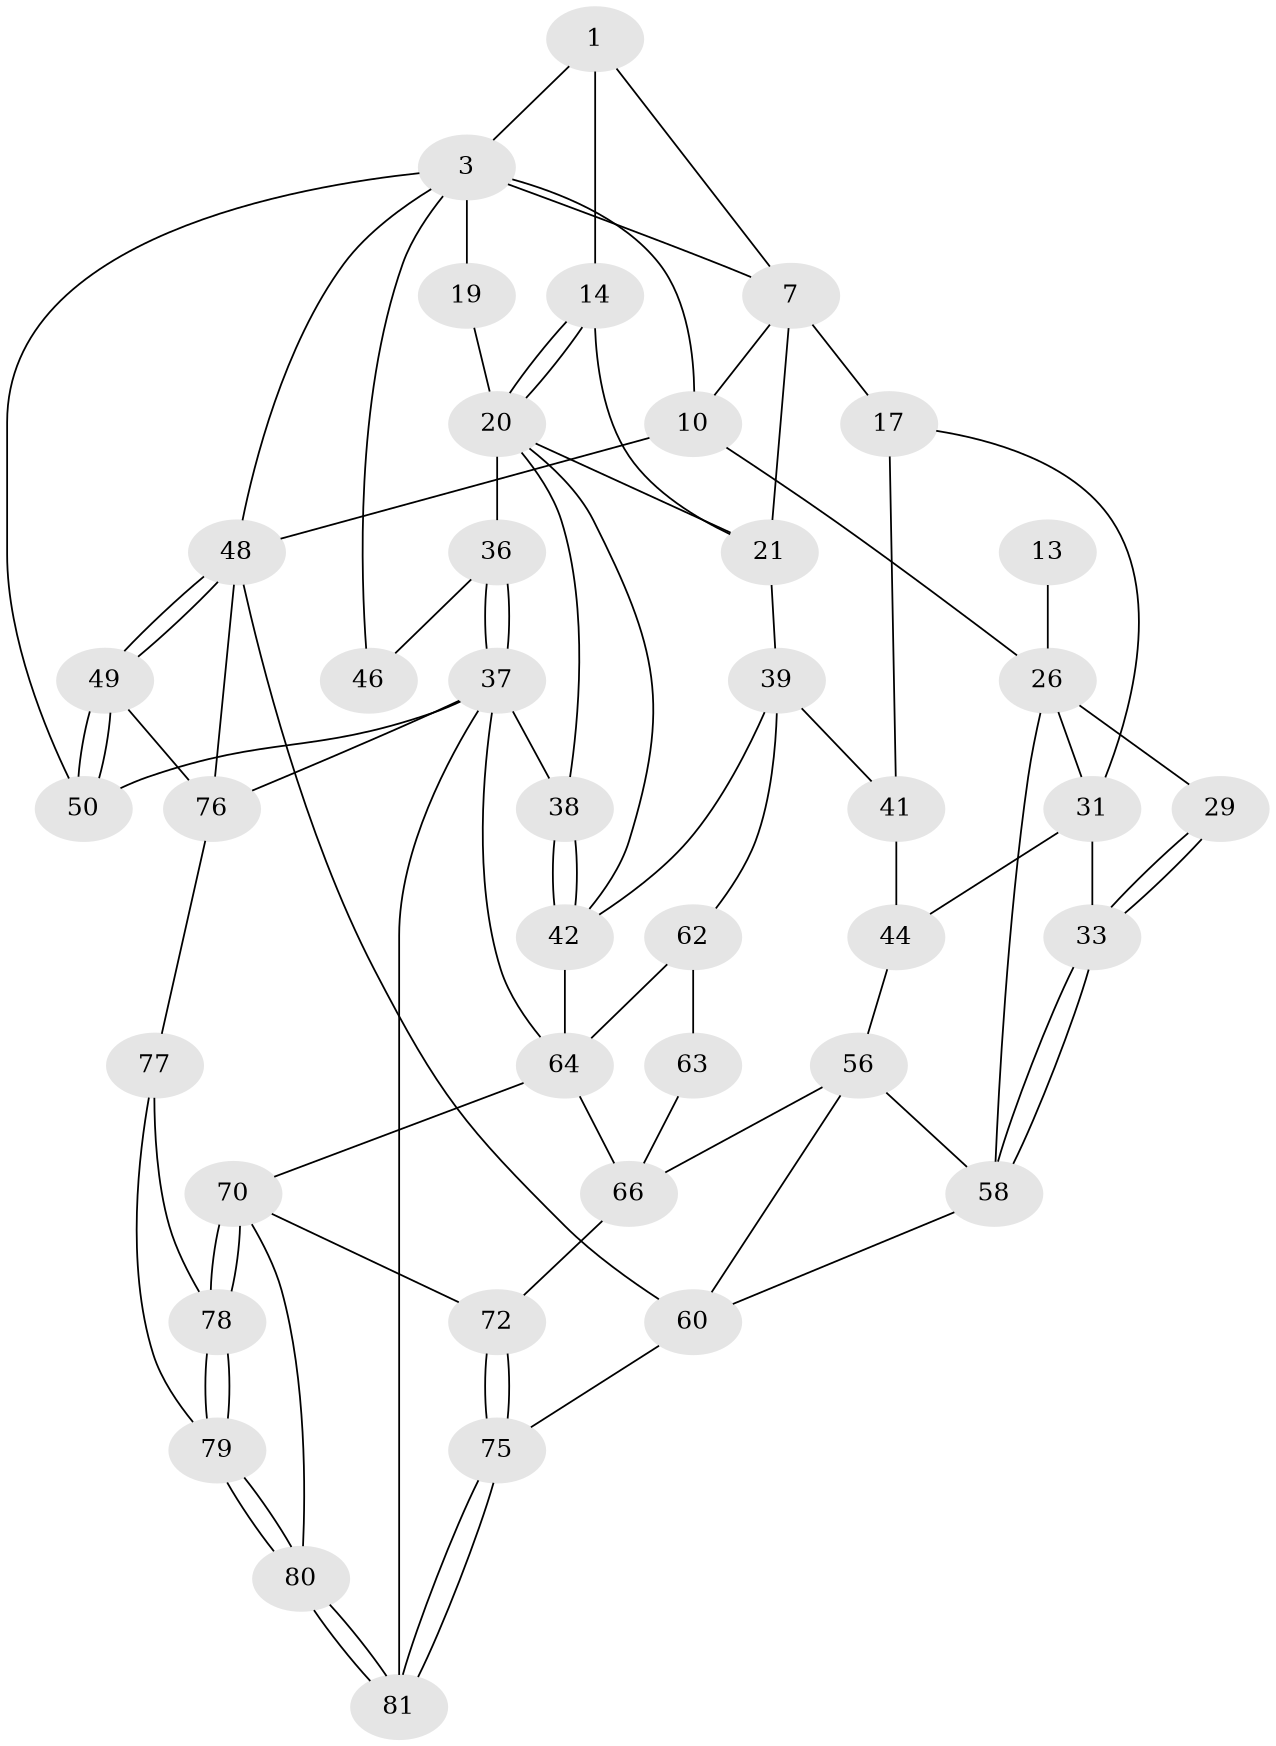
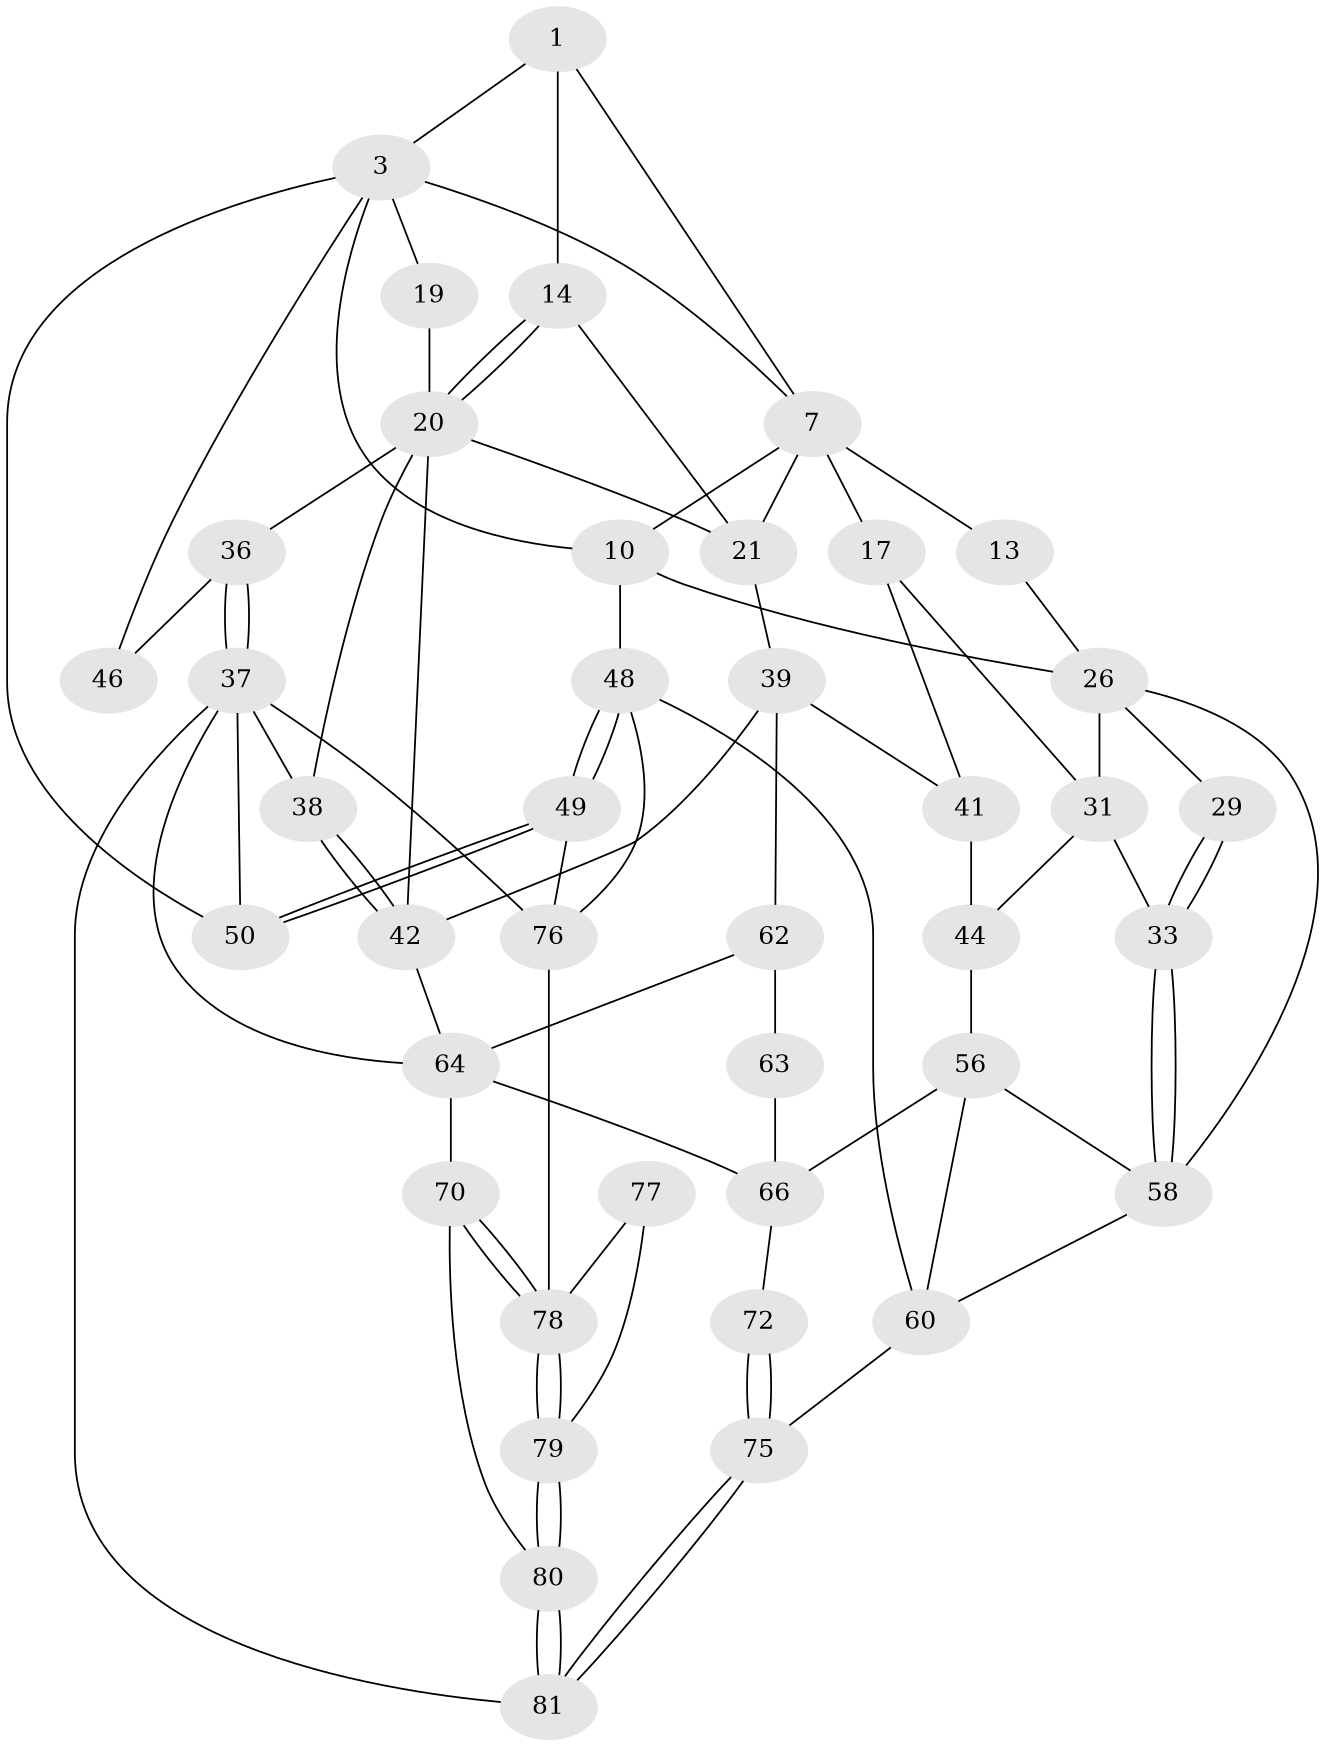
(303, 334) -> none
none -> (909, 488)
(184, 937) -> (549, 1130)
(365, 1258) -> none
